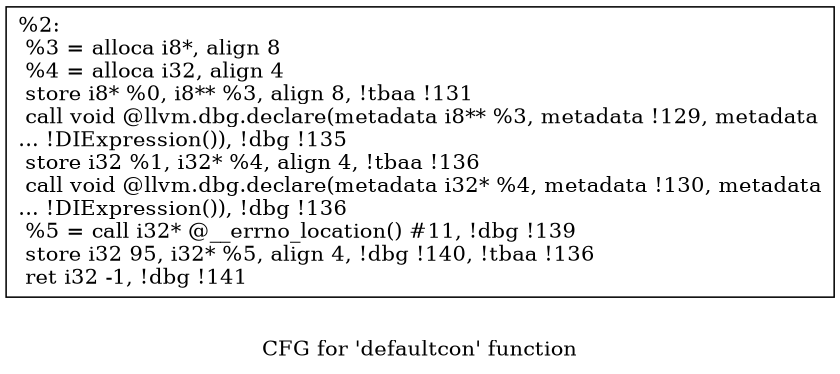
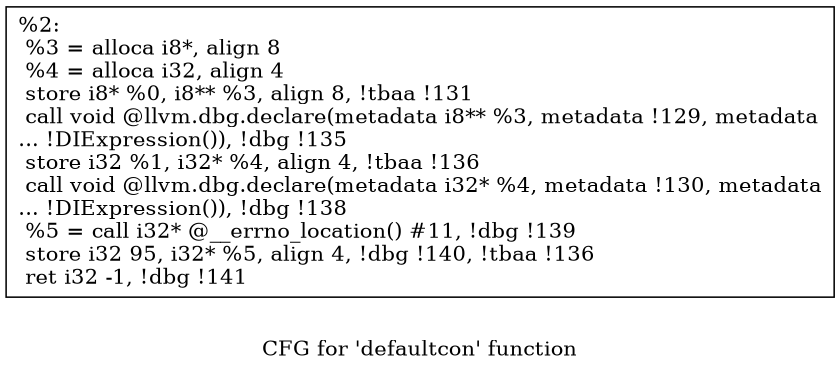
(183, 209) -> (183, 209)
